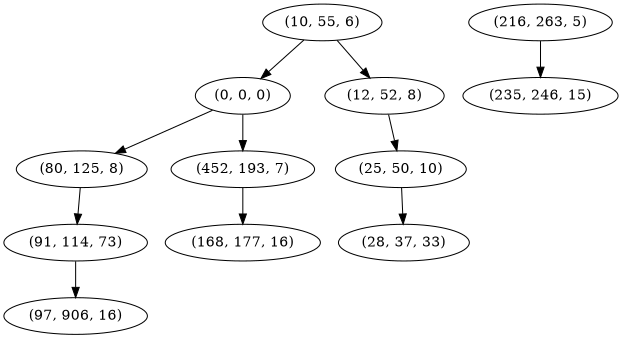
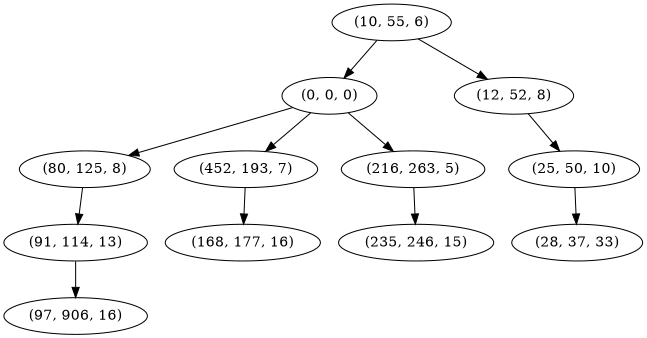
none -> (367, 129)
(76, 243) -> (76, 243)
